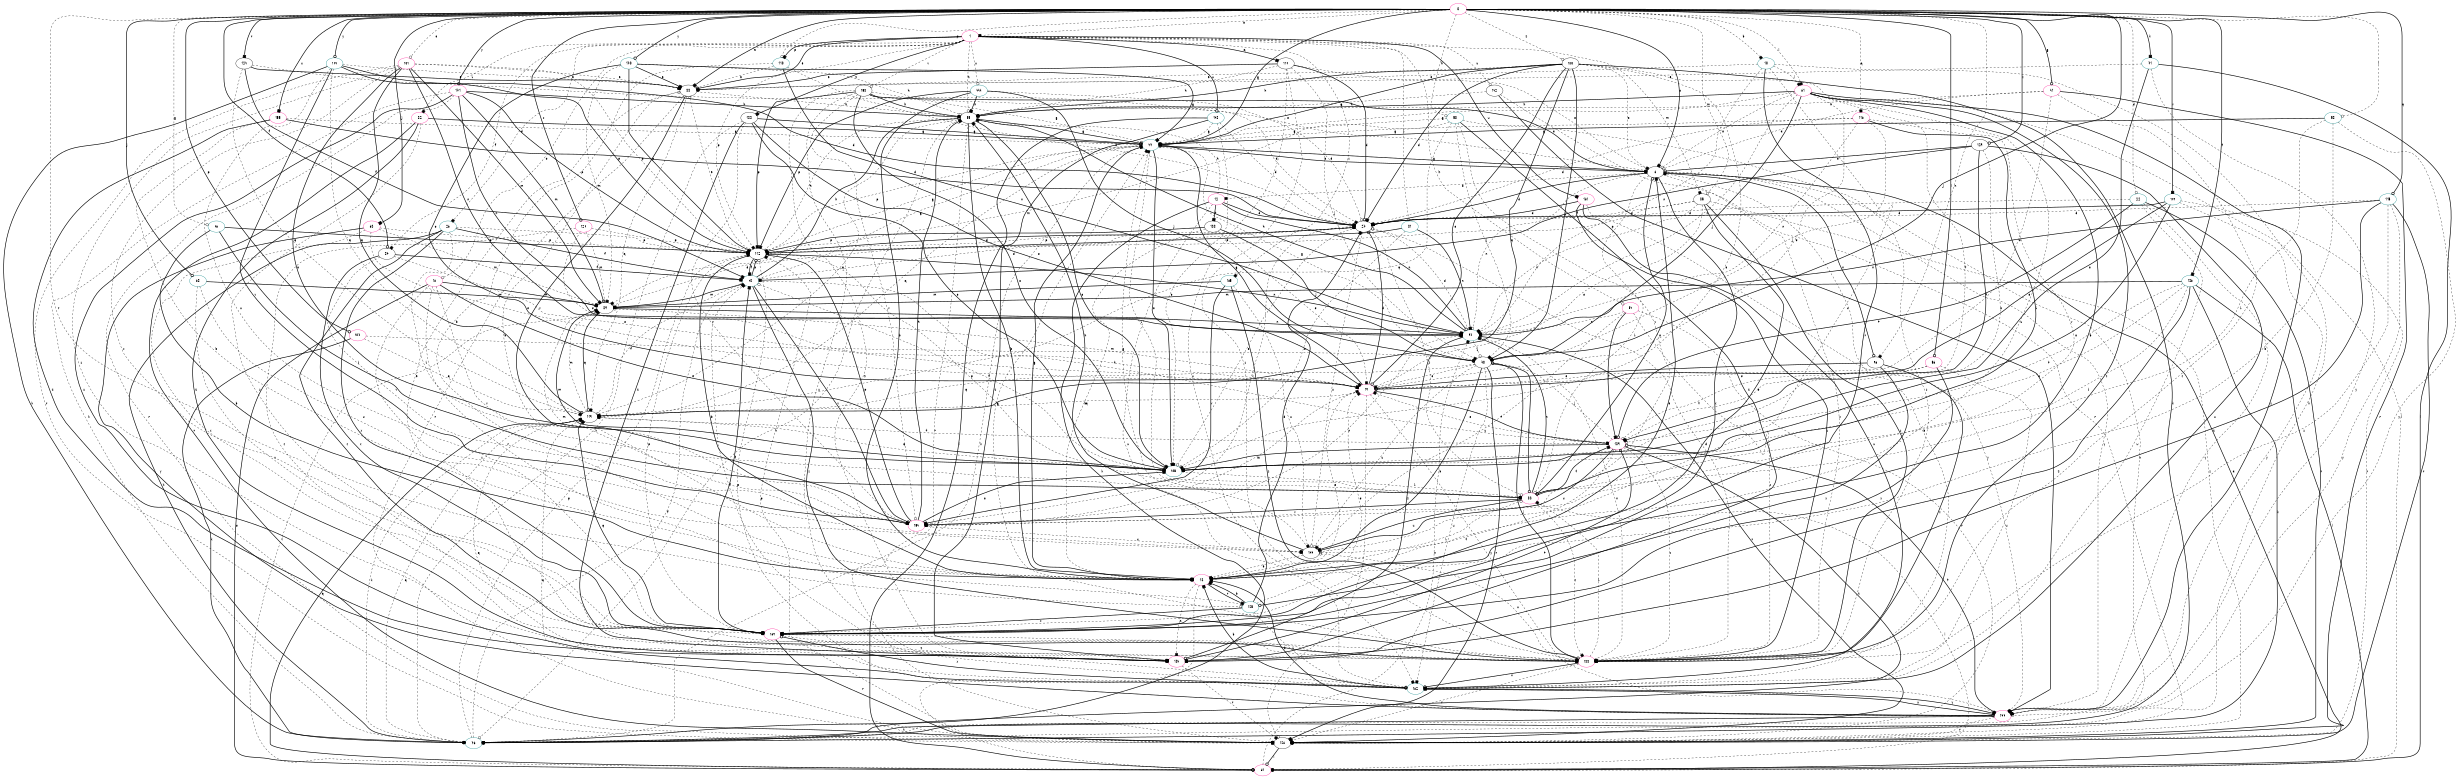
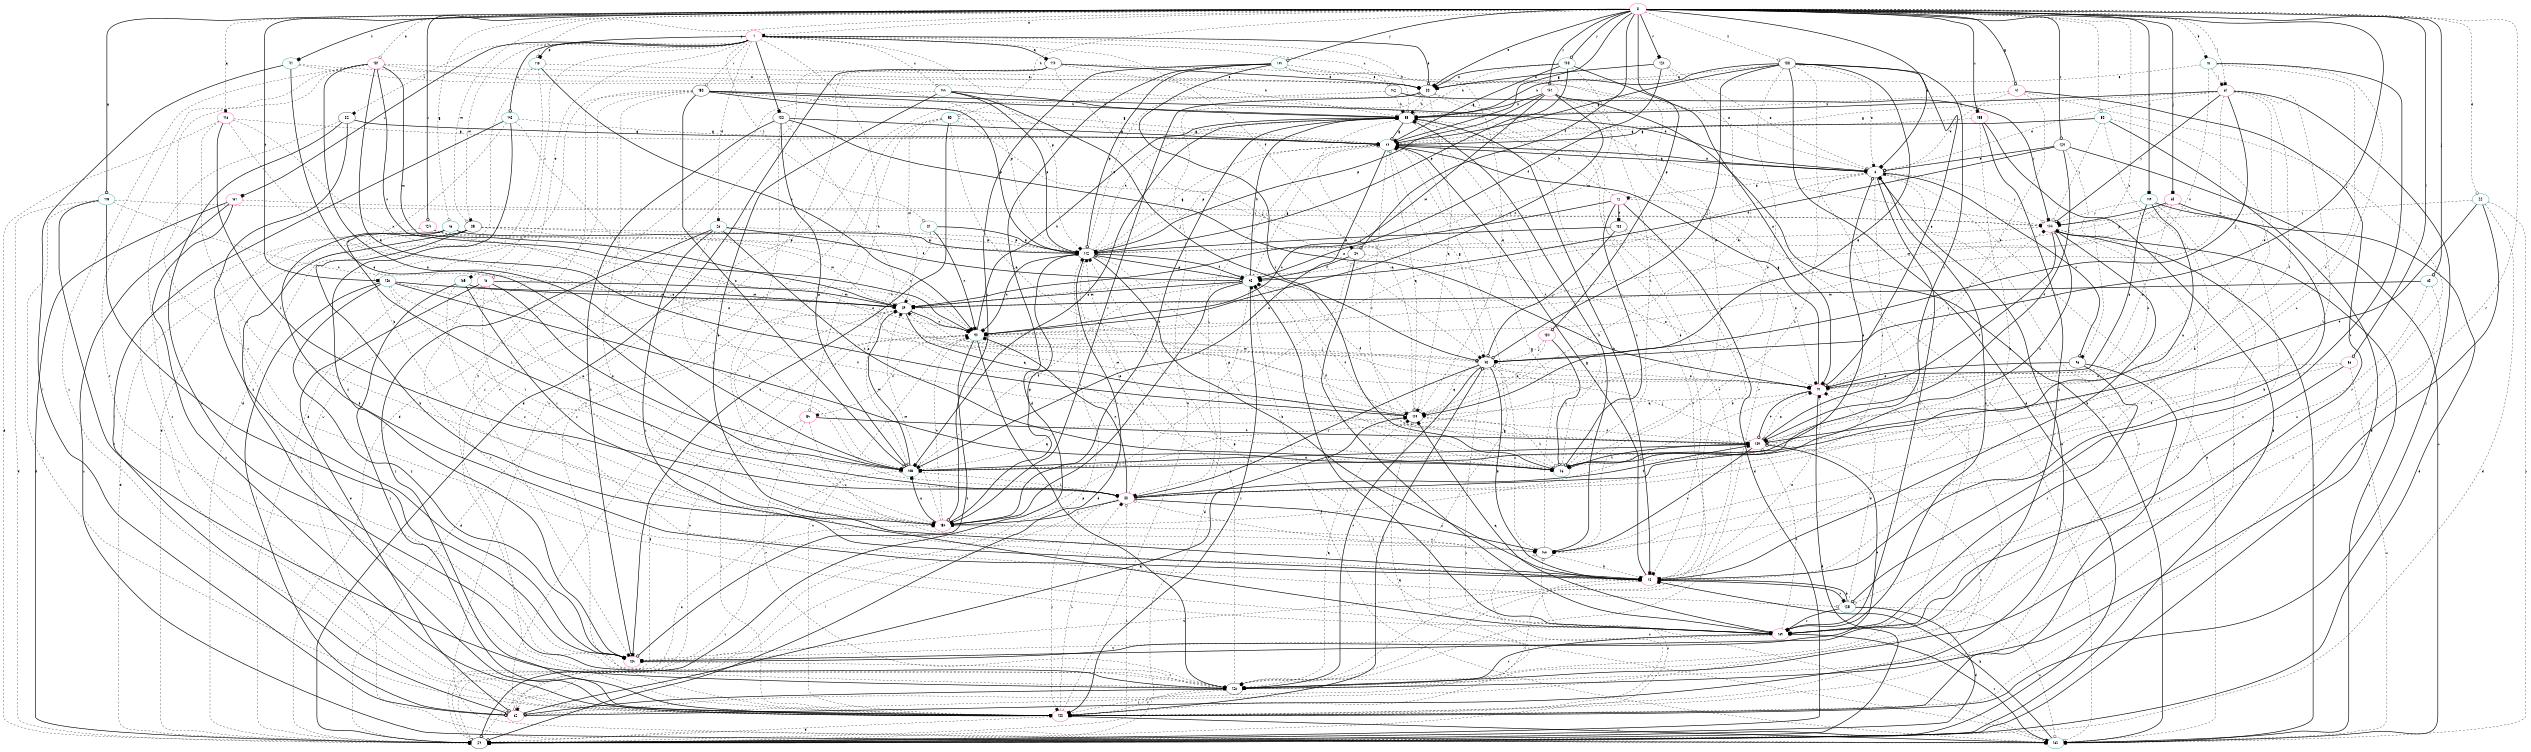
(979, 91) -> (943, 91)
(420, 118) -> (347, 118)
(1511, 196) -> (2006, 723)
(1927, 255) -> (515, 277)
(1564, 325) -> (893, 372)
(1892, 471) -> (2096, 436)
(408, 568) -> none
(1059, 639) -> (1121, 703)
